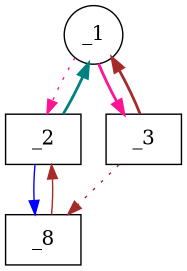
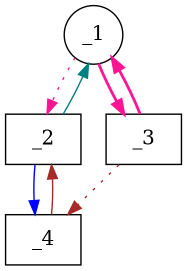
(130, 92) -> (130, 92)
(74, 95) -> (74, 95)
(43, 240) -> (43, 240)
